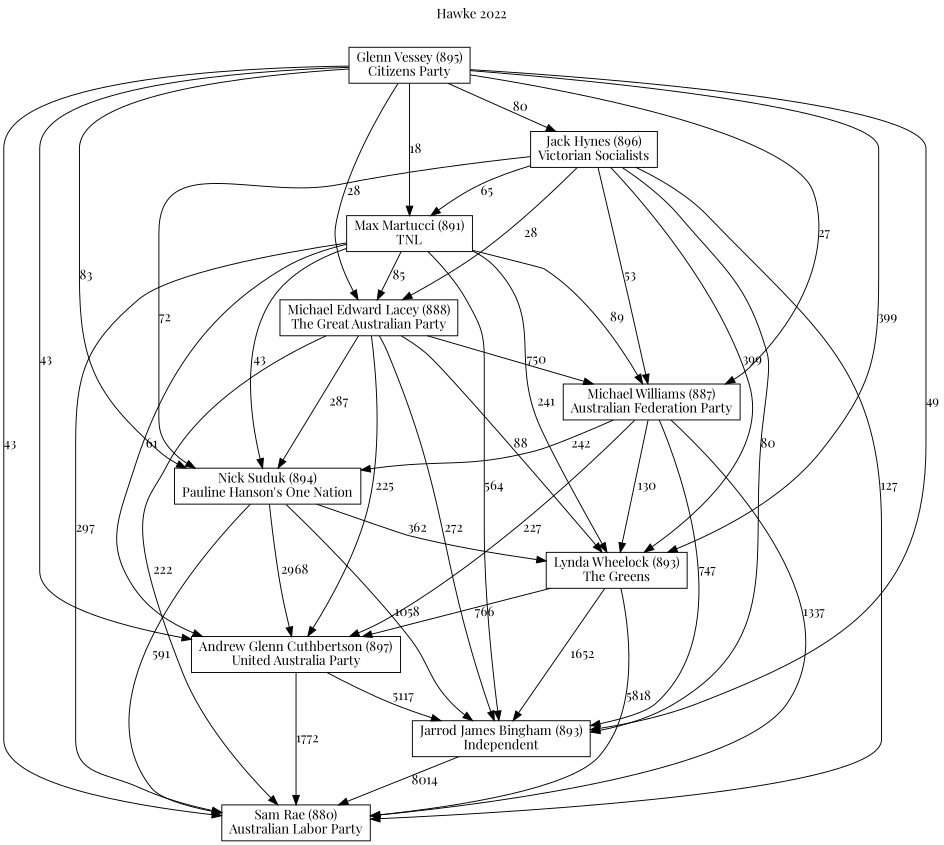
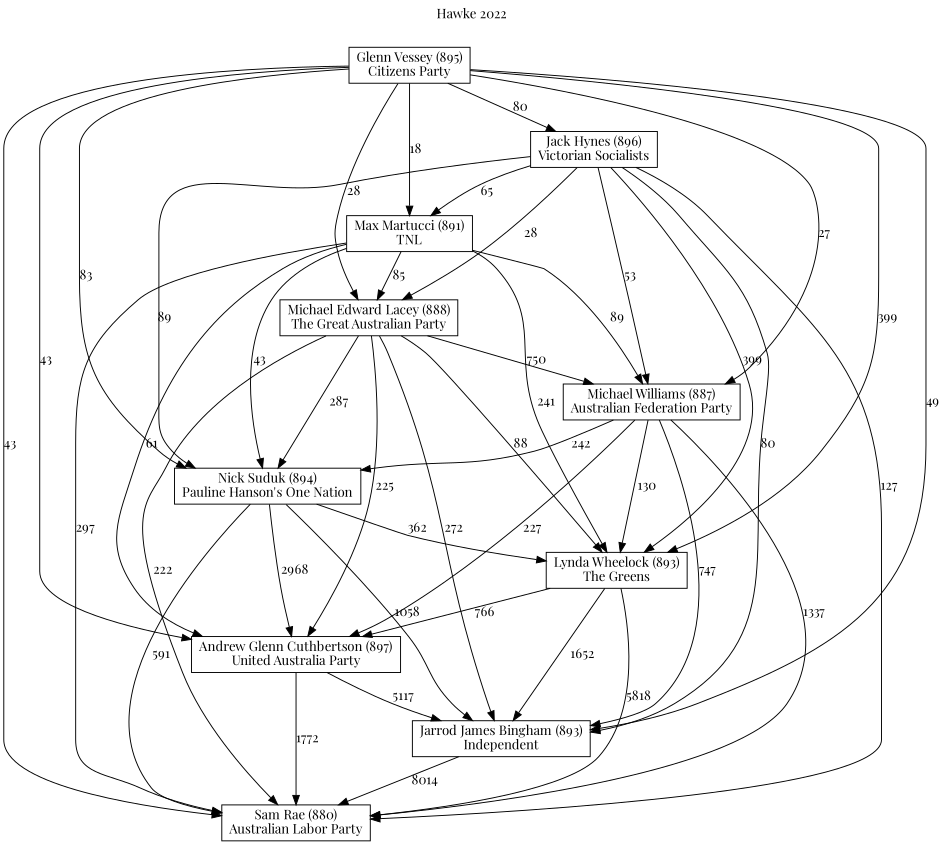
(165, 318) -> (165, 318)
(484, 473) -> none
